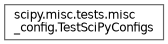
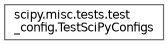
(84, 22) -> (84, 22)
